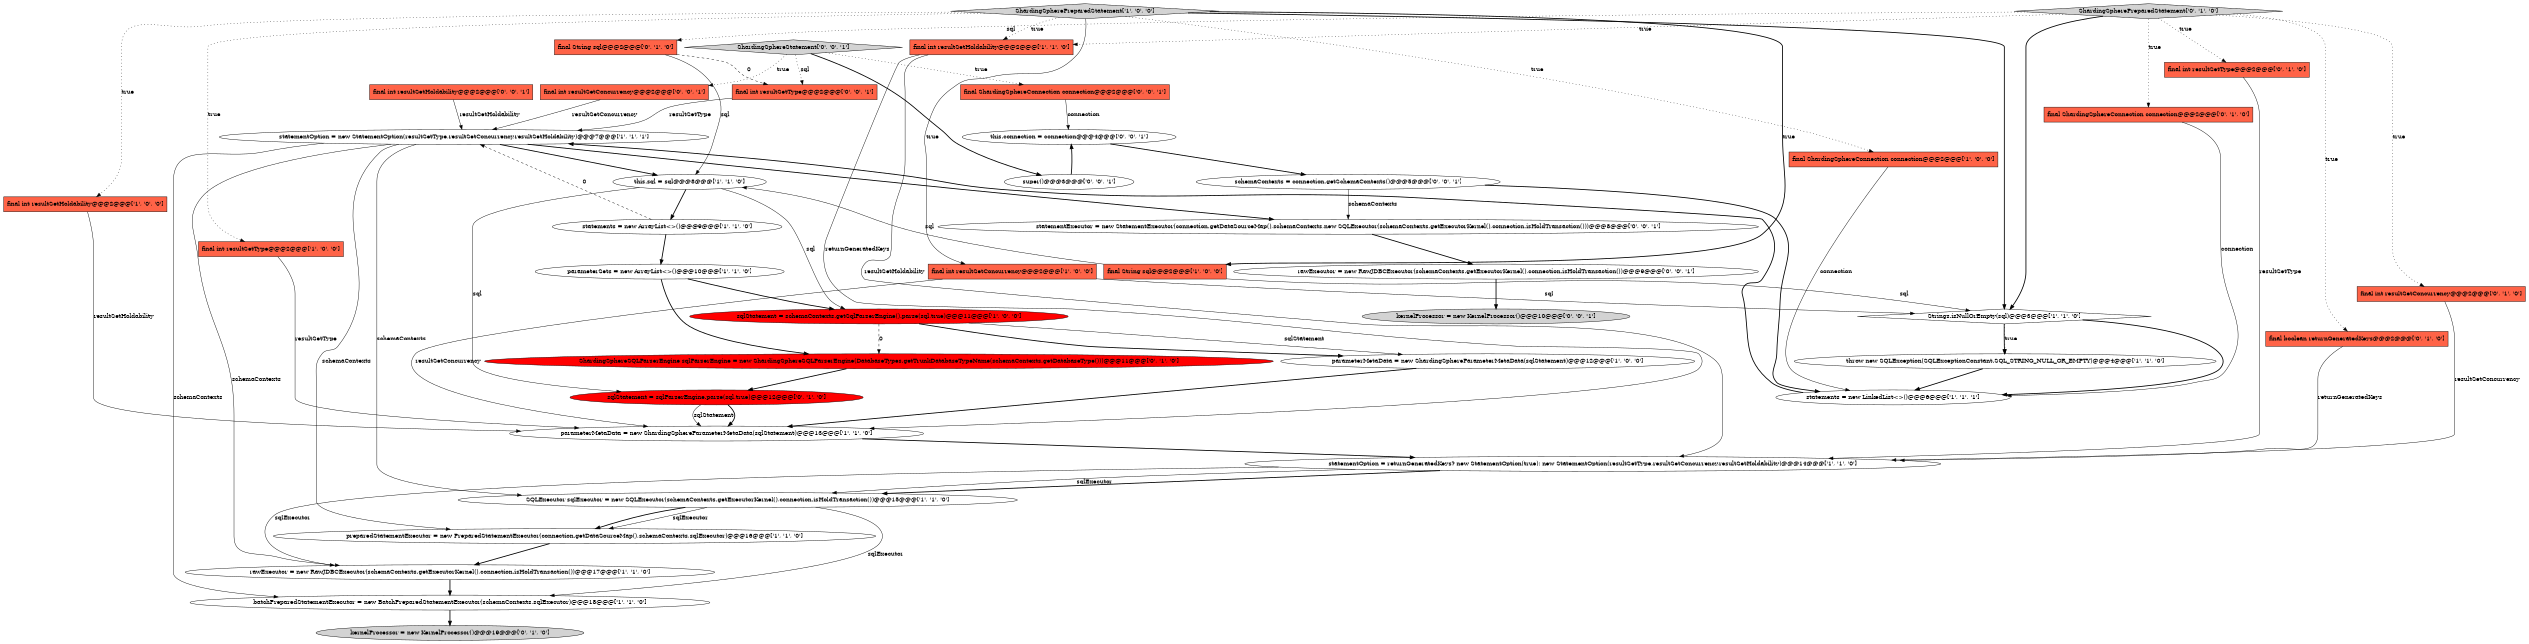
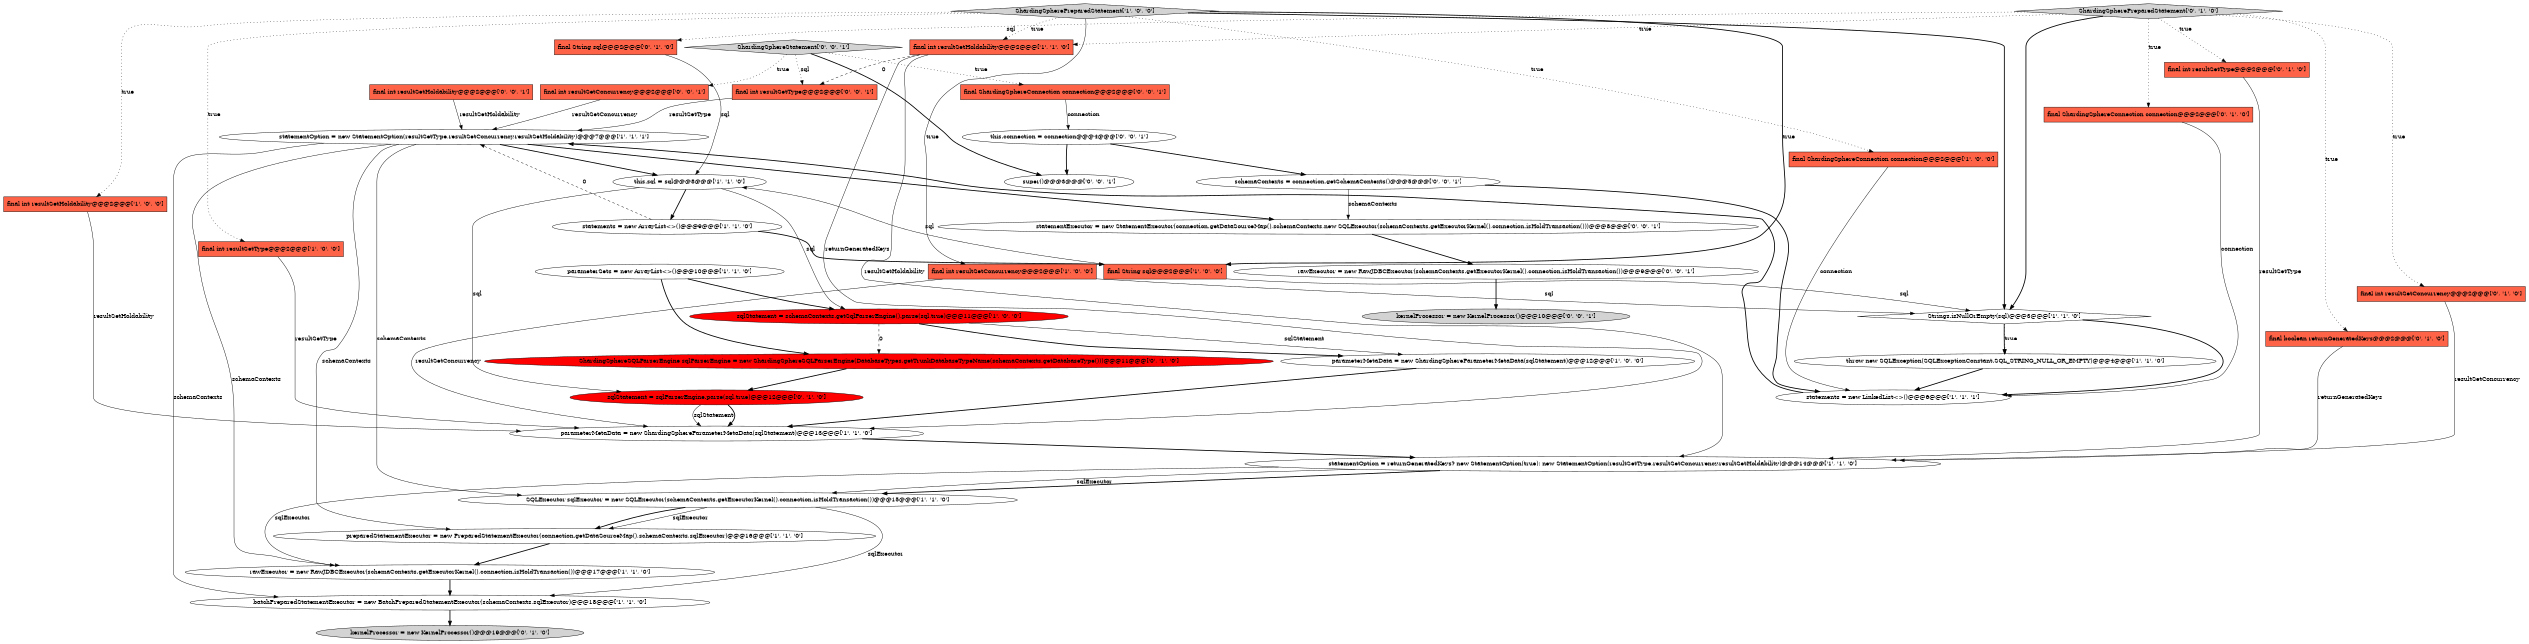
(723, 61) -> (871, 65)
(1072, 162) -> (1066, 157)
(664, 247) -> (924, 262)
